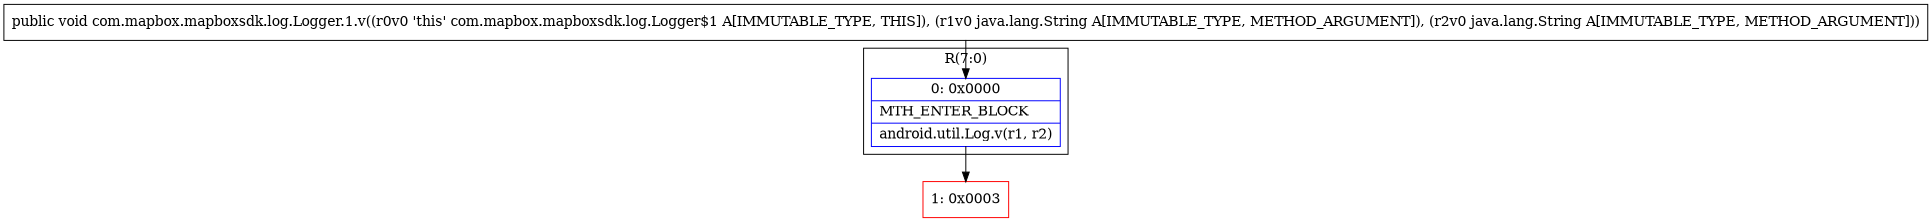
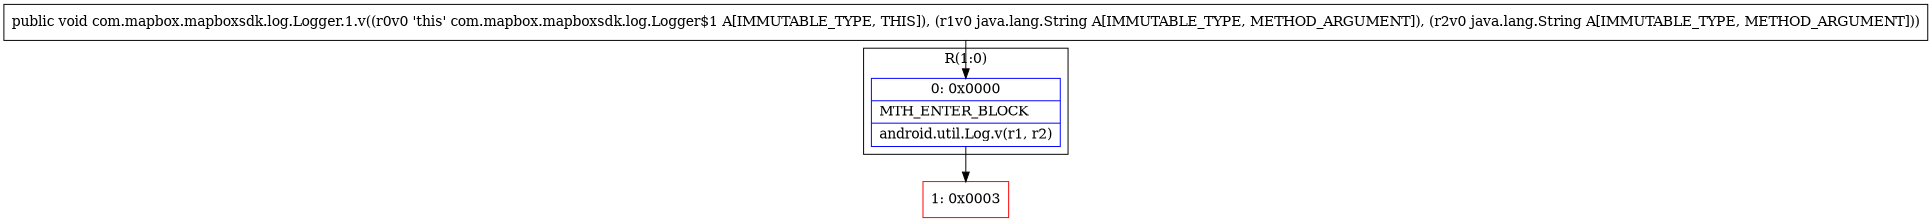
(966, 59) -> (966, 59)
